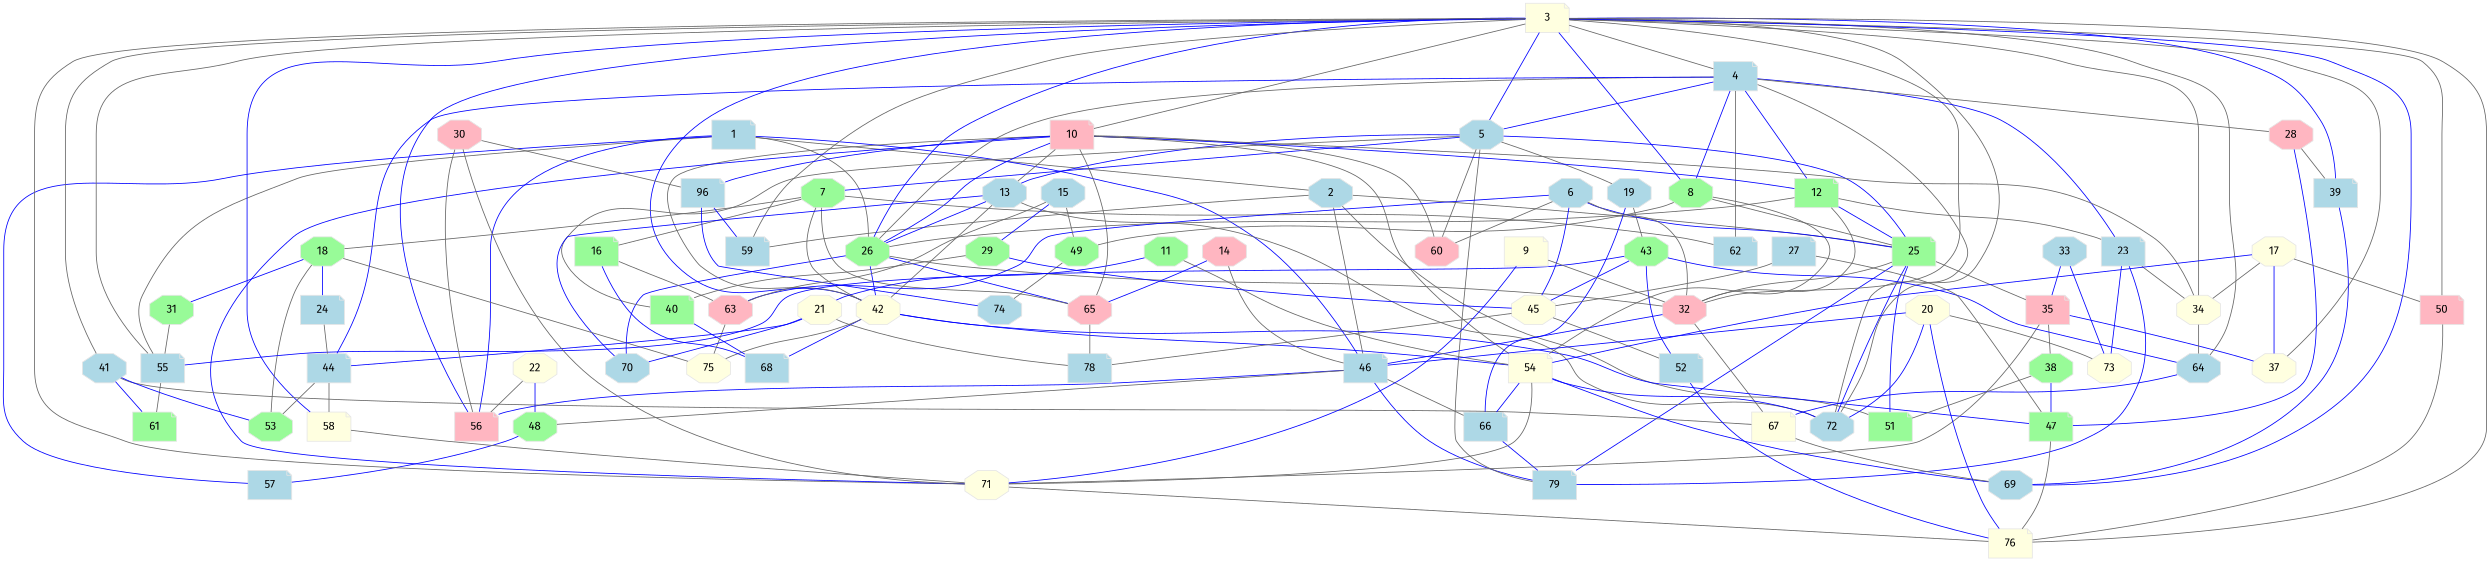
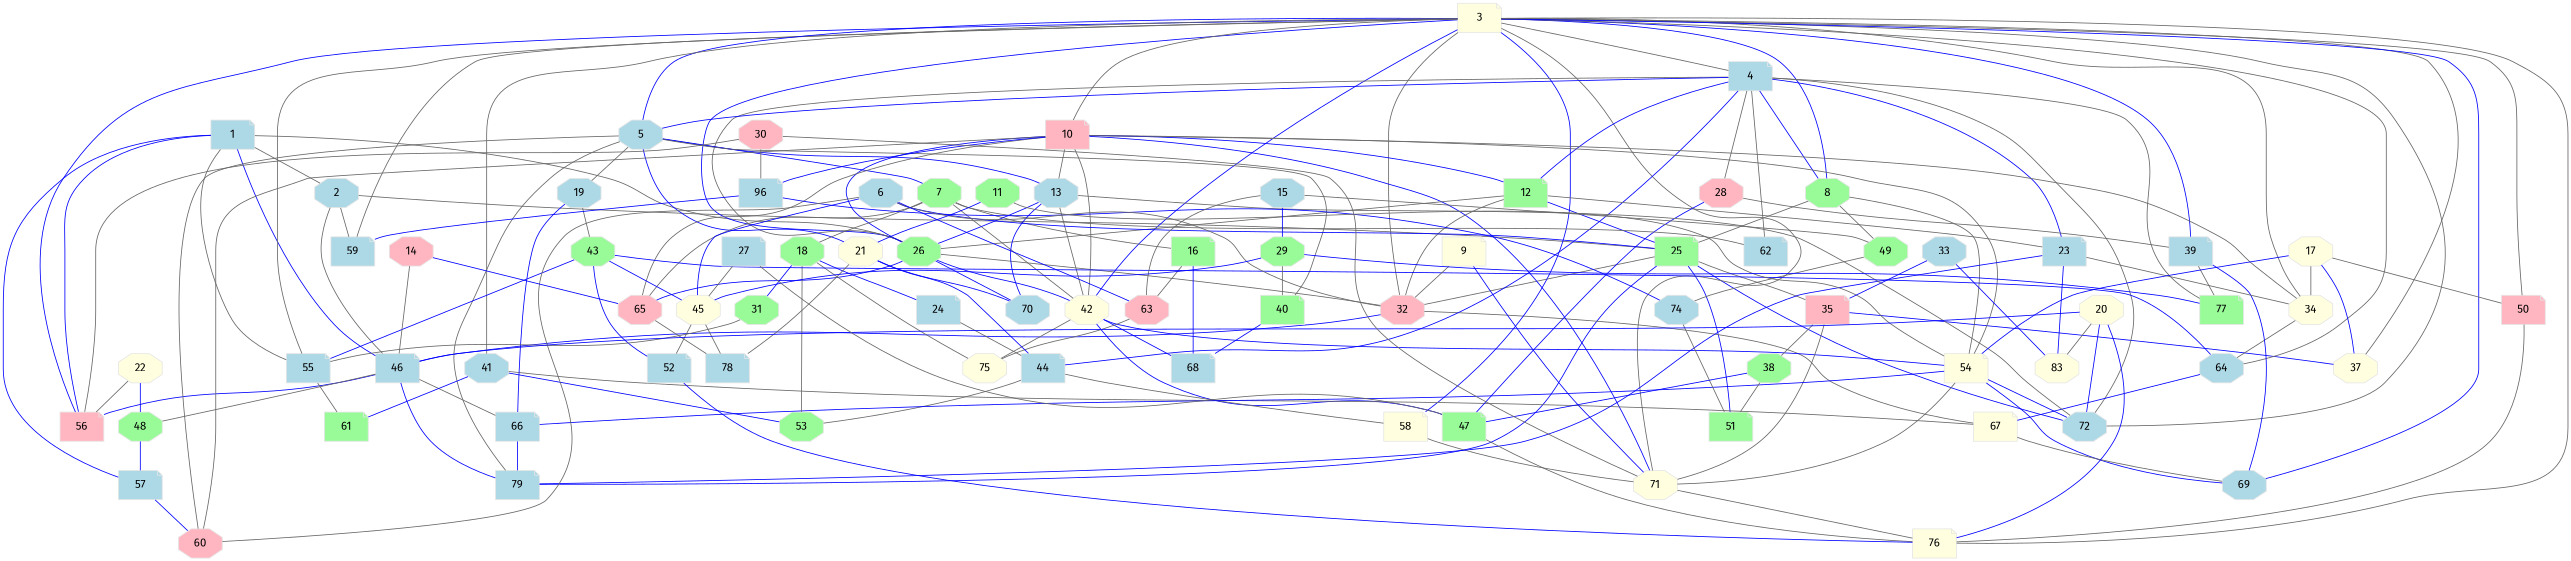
(1718, 151) -> (718, 228)
none -> (2222, 310)
(1601, 360) -> (1704, 368)
(2109, 368) -> (2057, 368)
none -> (171, 515)
